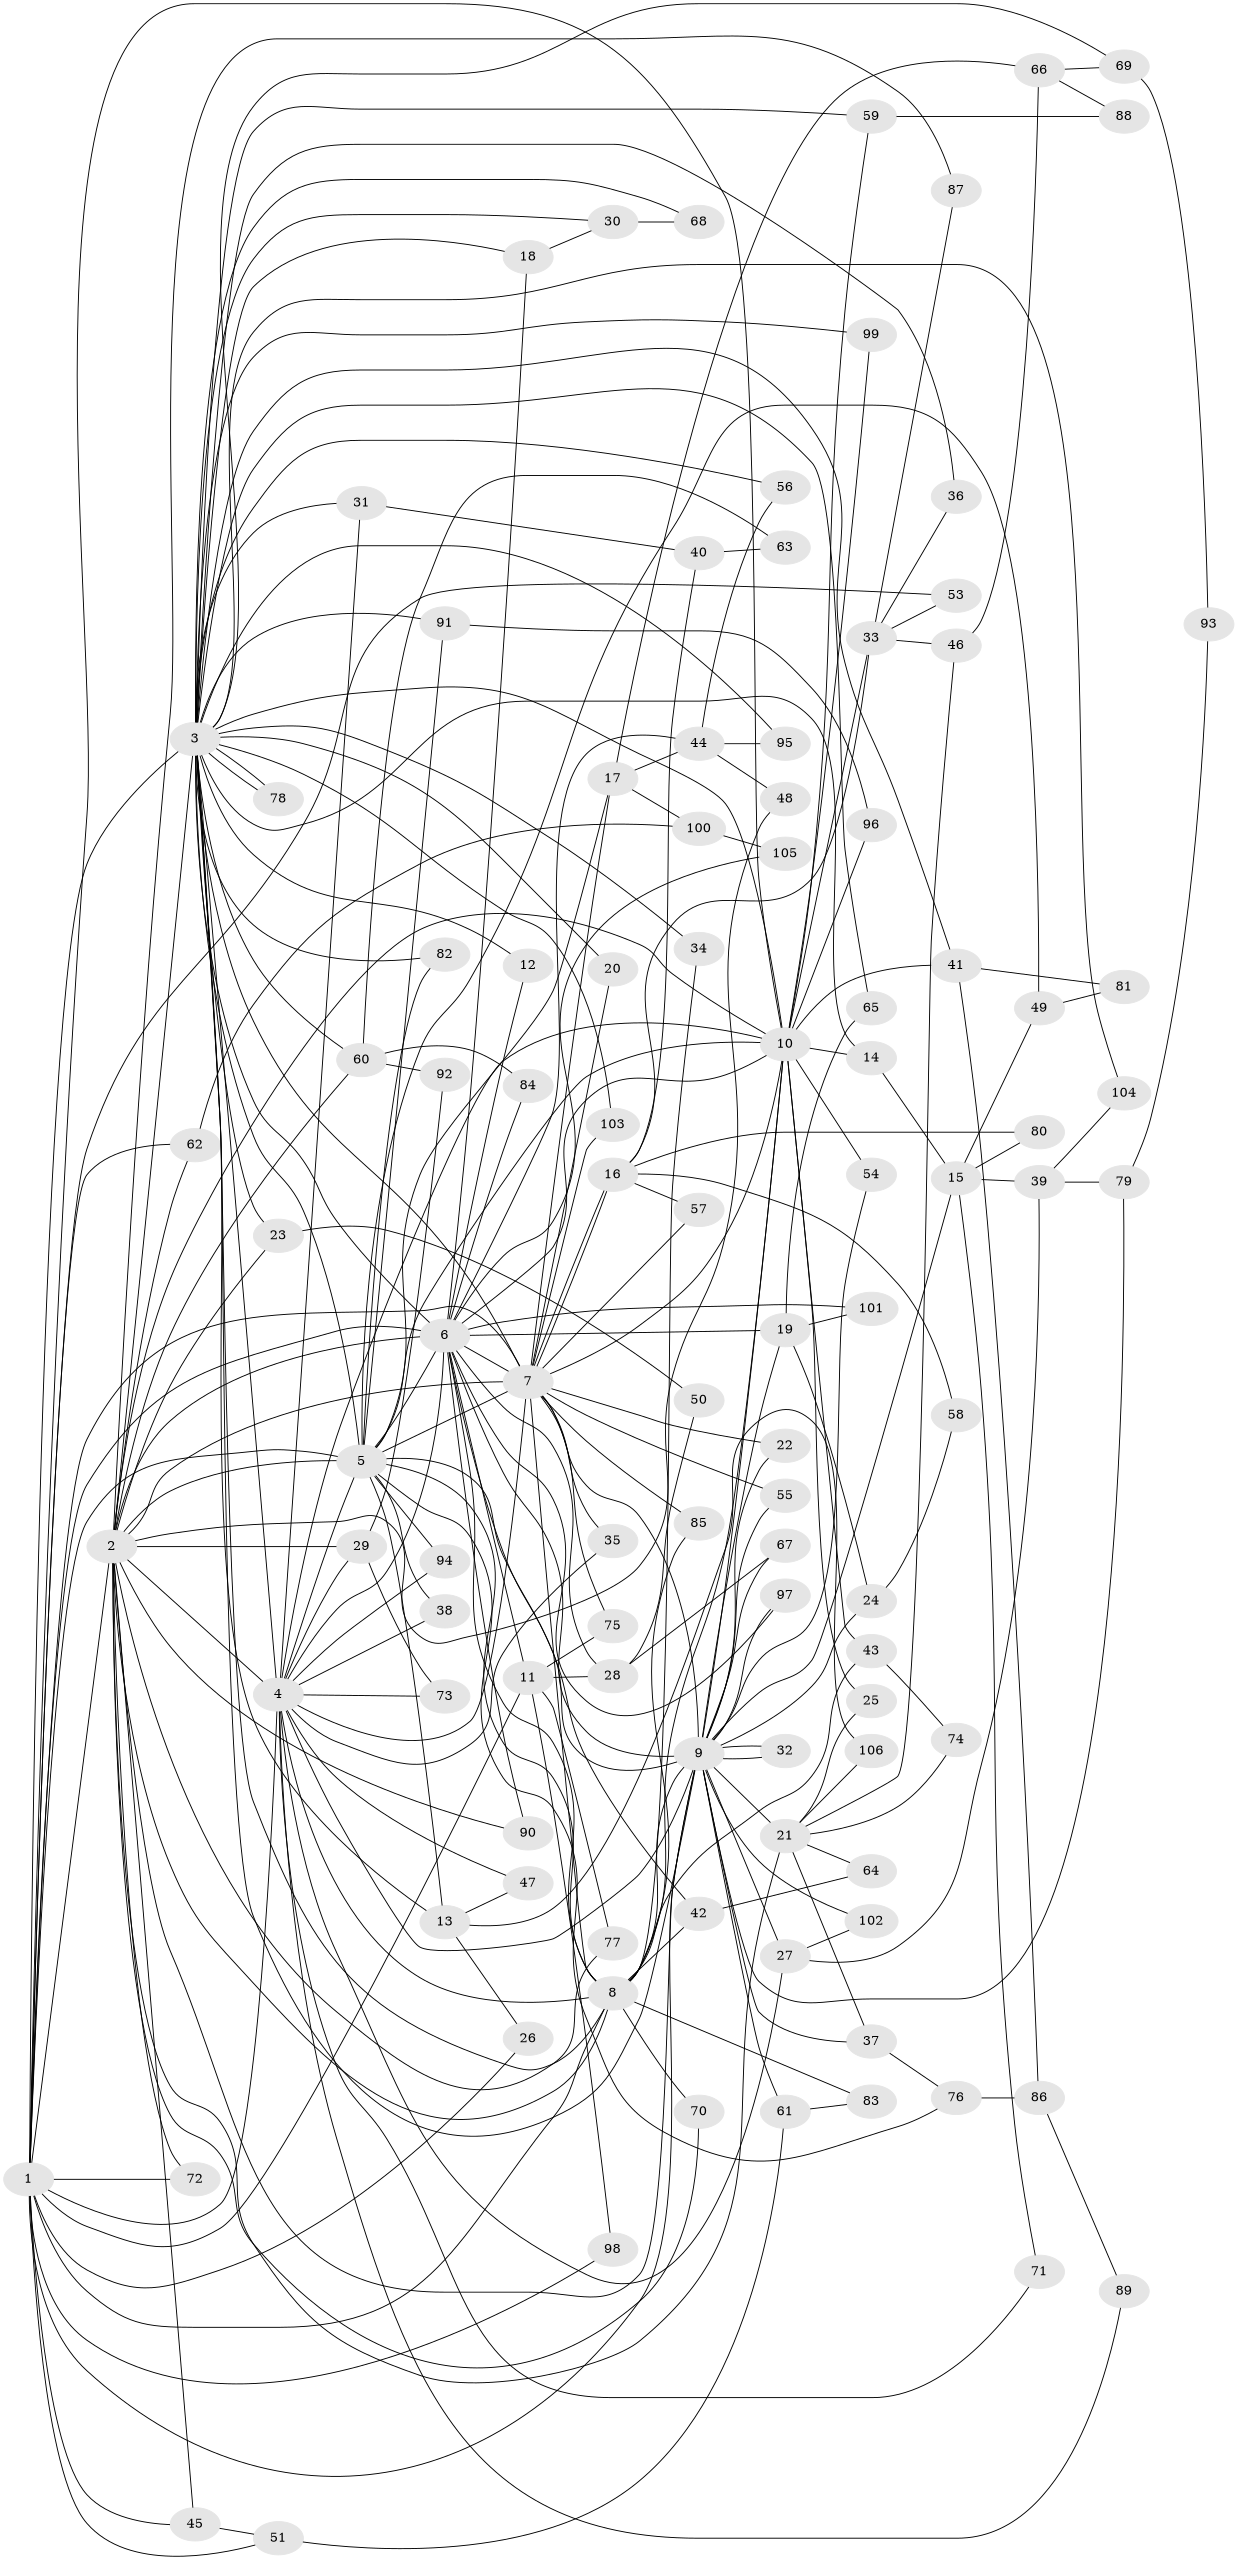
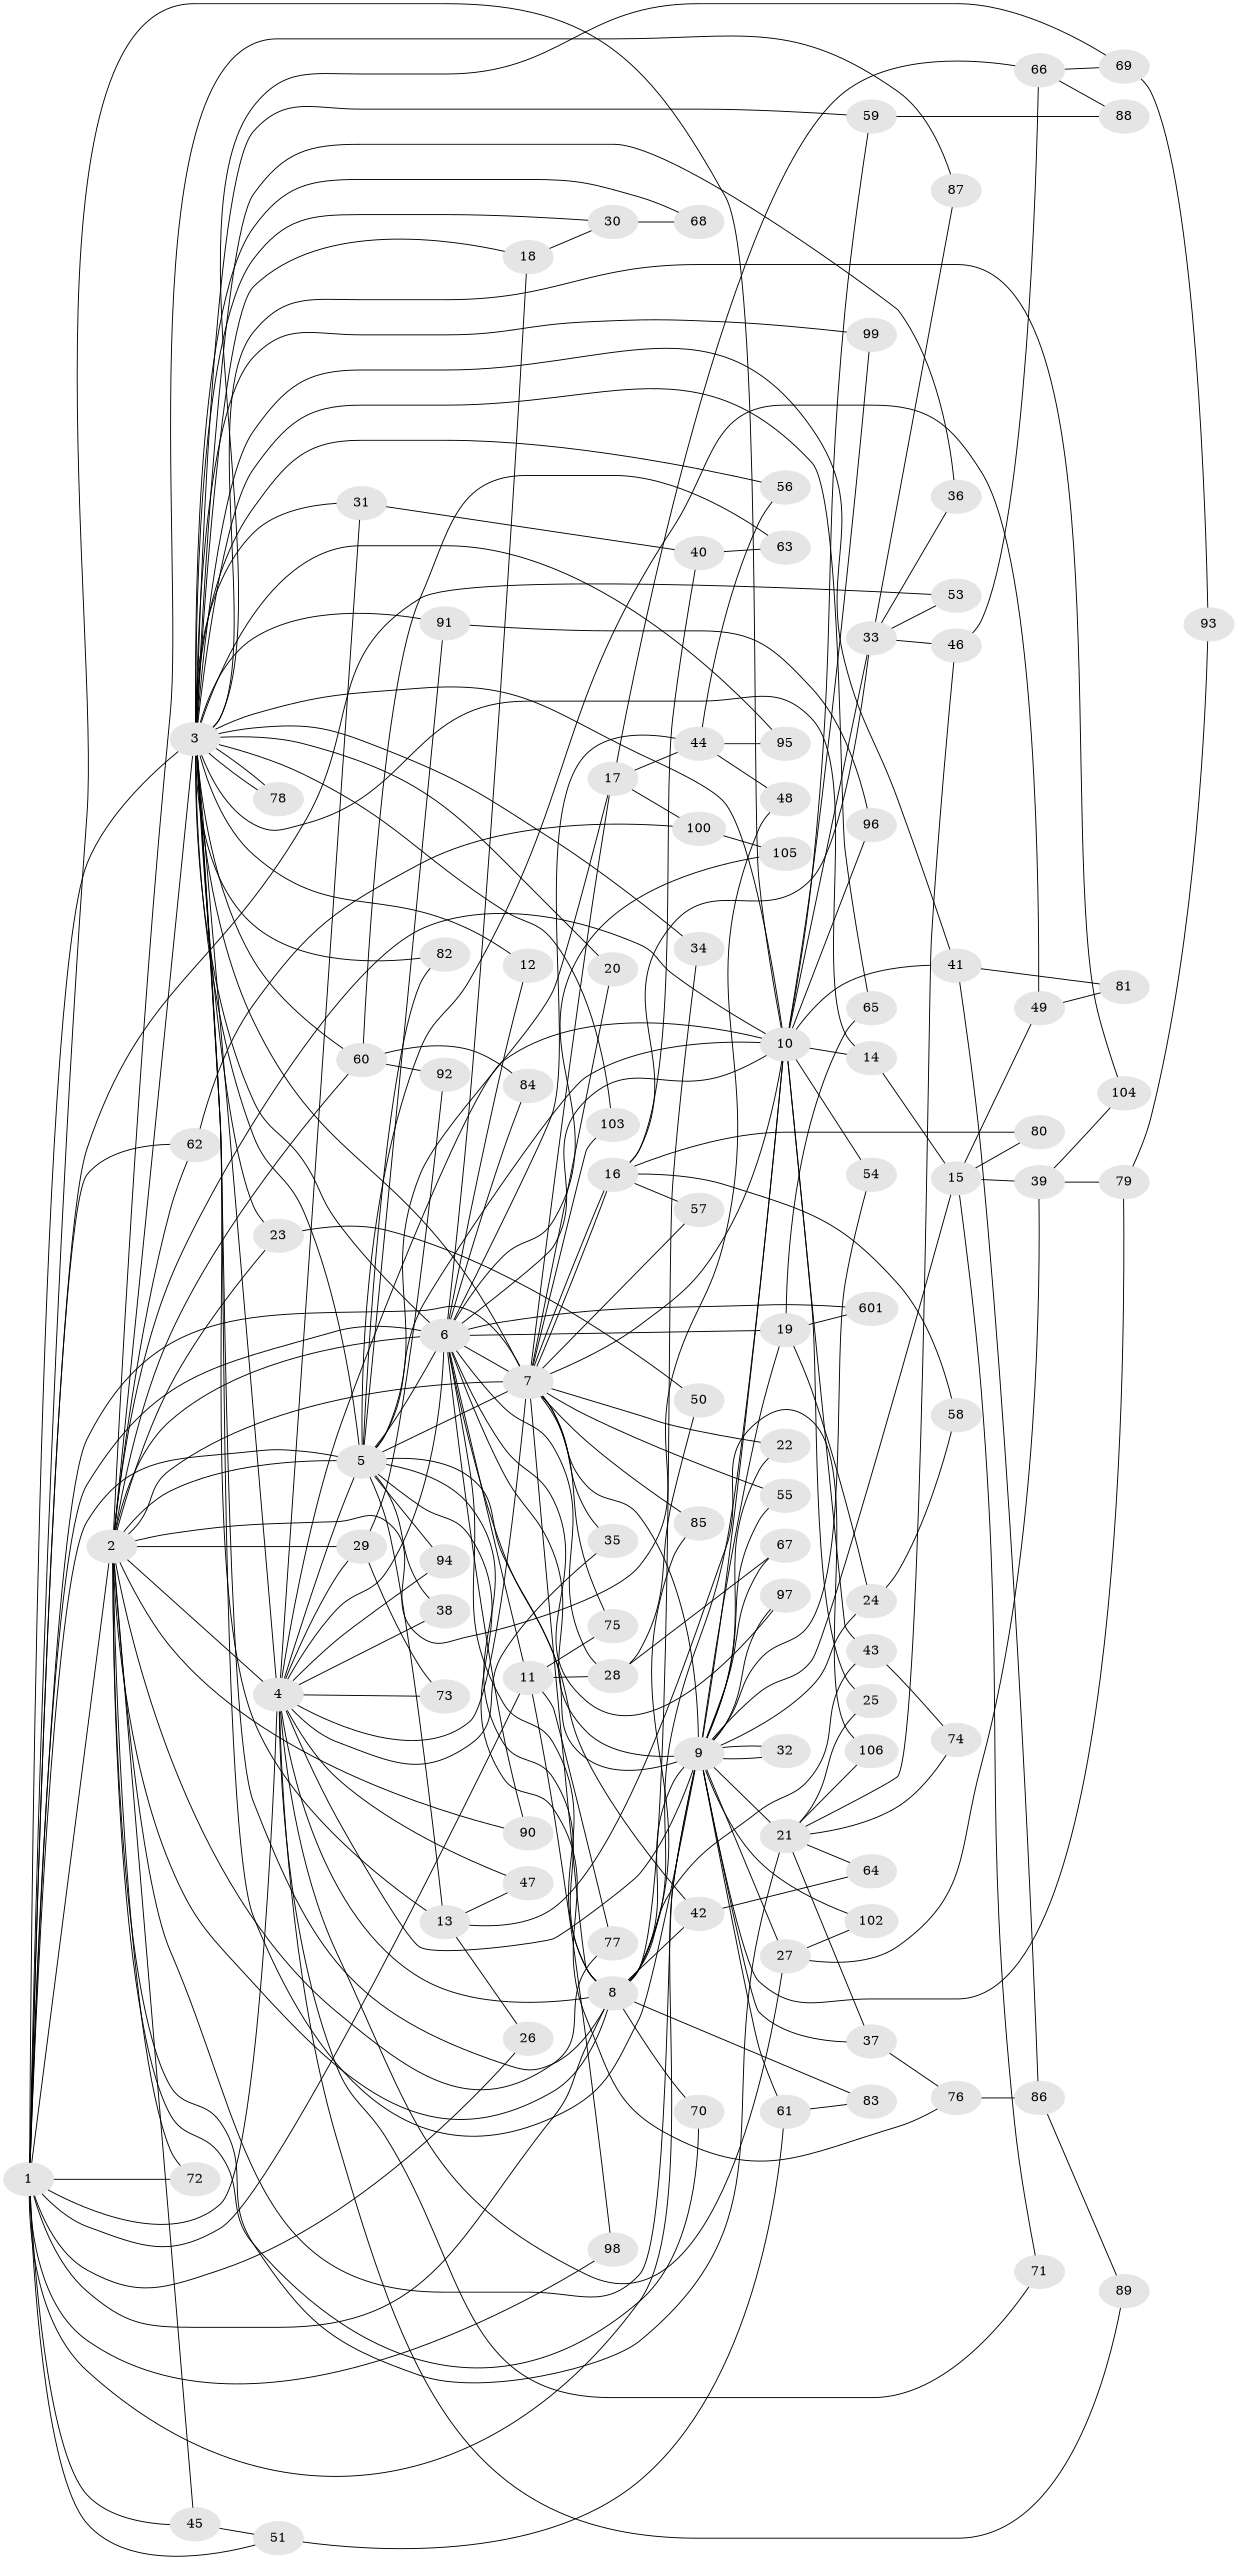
(872, 1309) -> (872, 1309)
